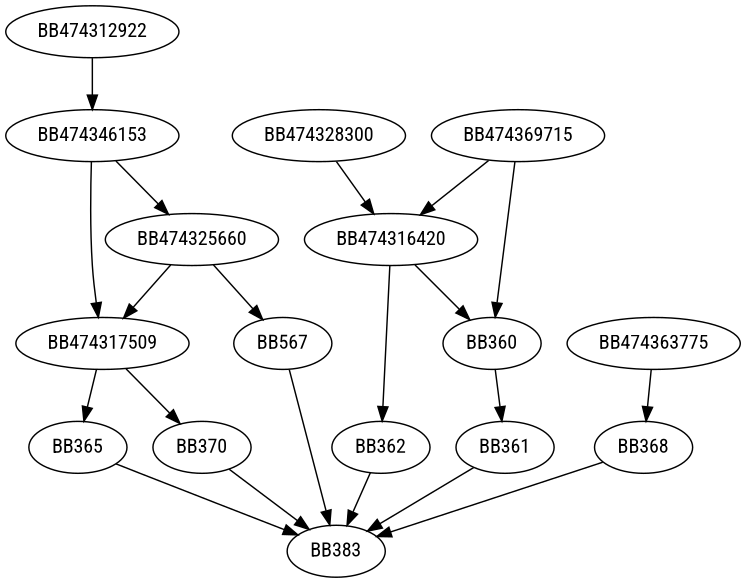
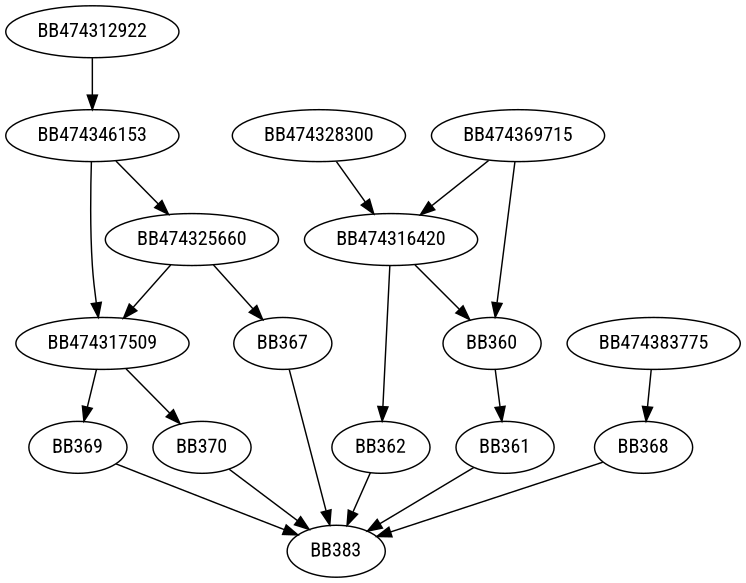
(283, 343) -> (283, 343)
(654, 343) -> (654, 343)
(78, 447) -> (78, 447)
